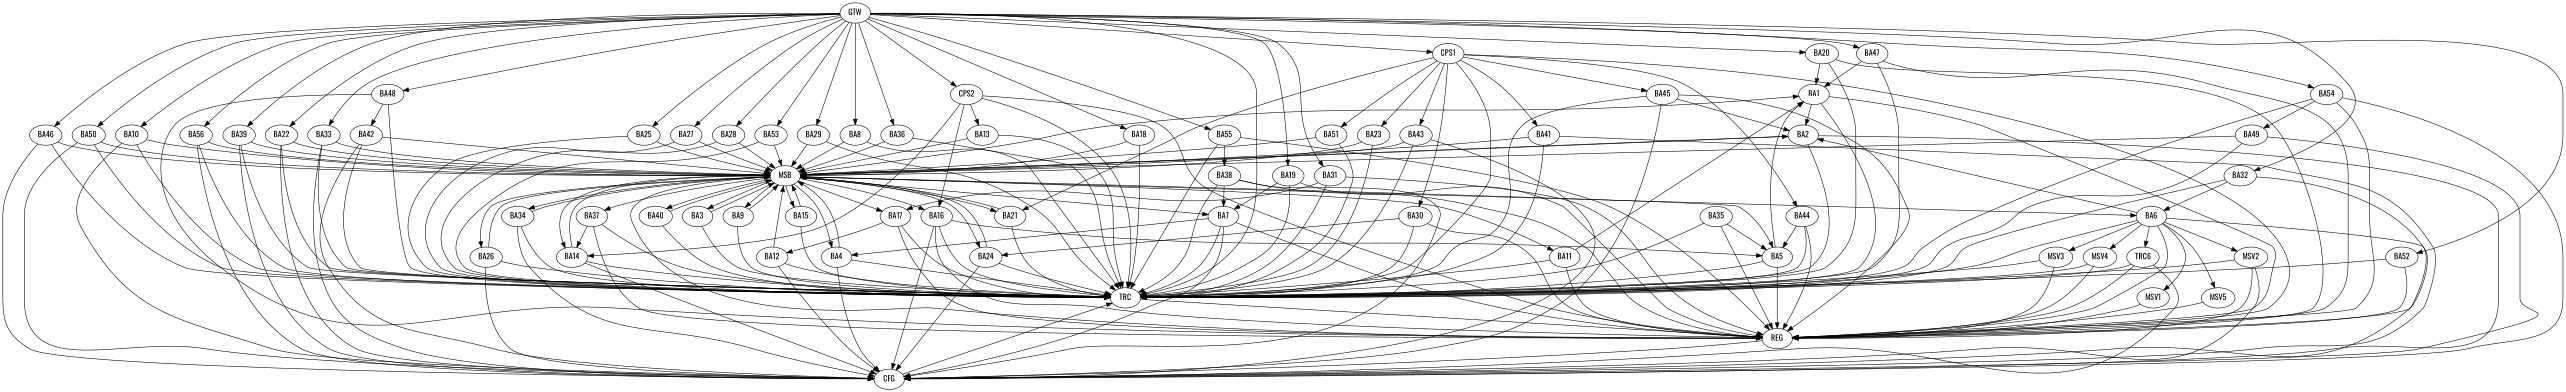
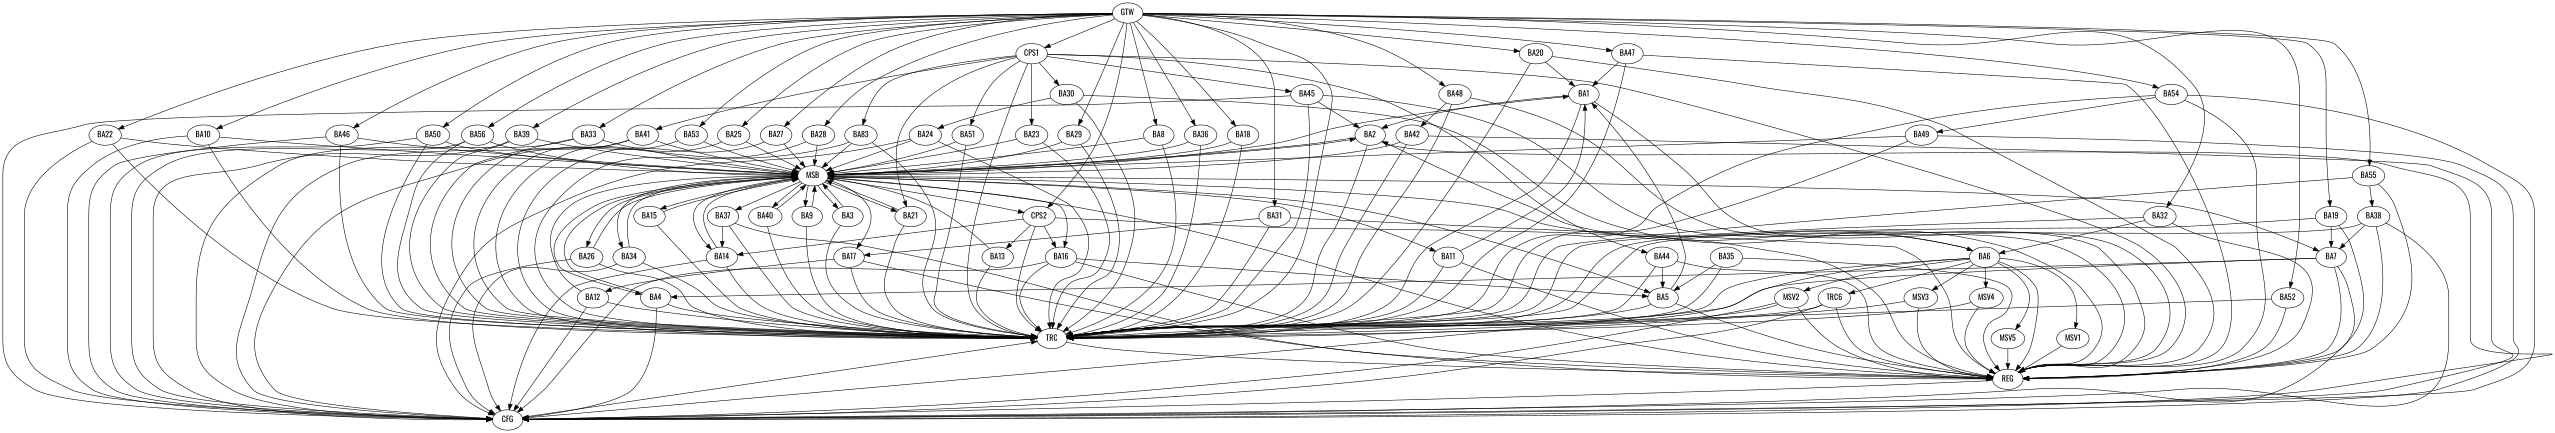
(1416, 135) -> (861, 135)
(947, 204) -> (918, 193)
